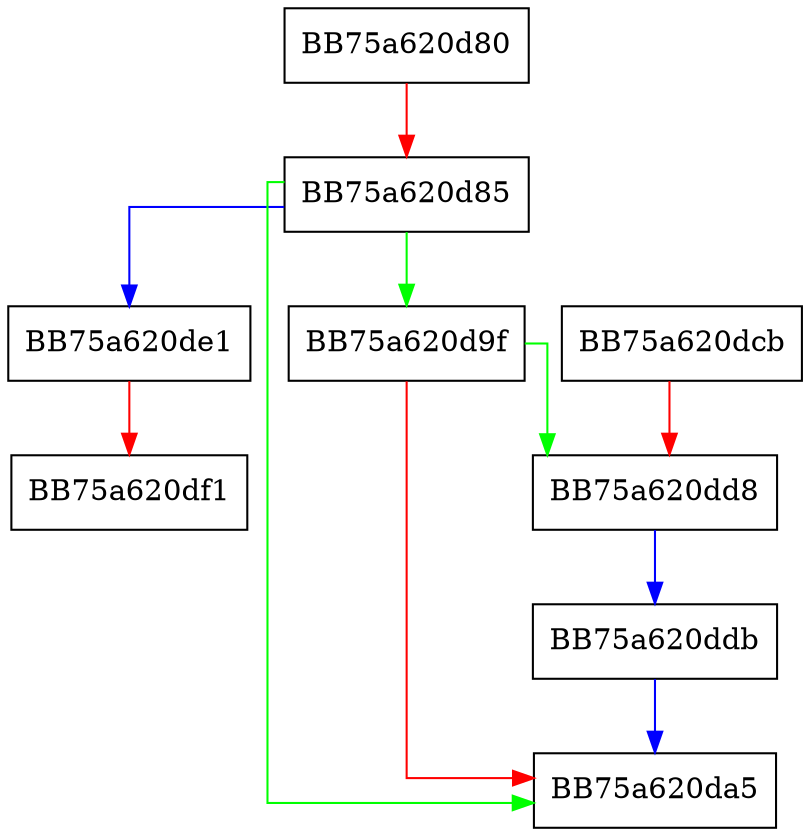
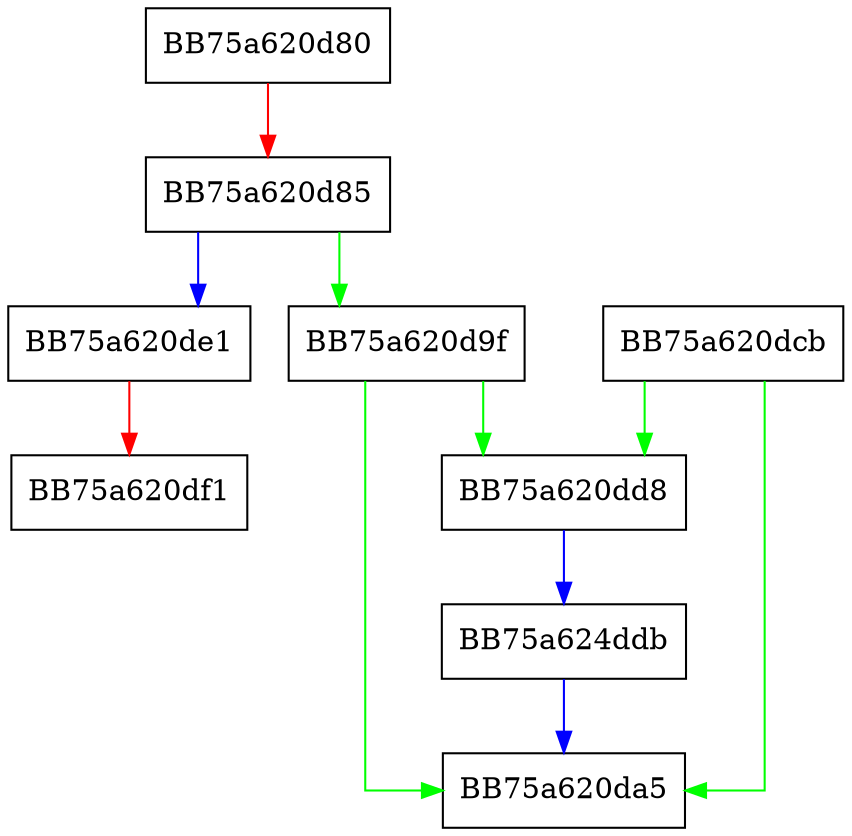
(669, 407) -> (645, 407)
(267, 607) -> (765, 615)
(407, 633) -> (365, 614)
(655, 642) -> (564, 642)
